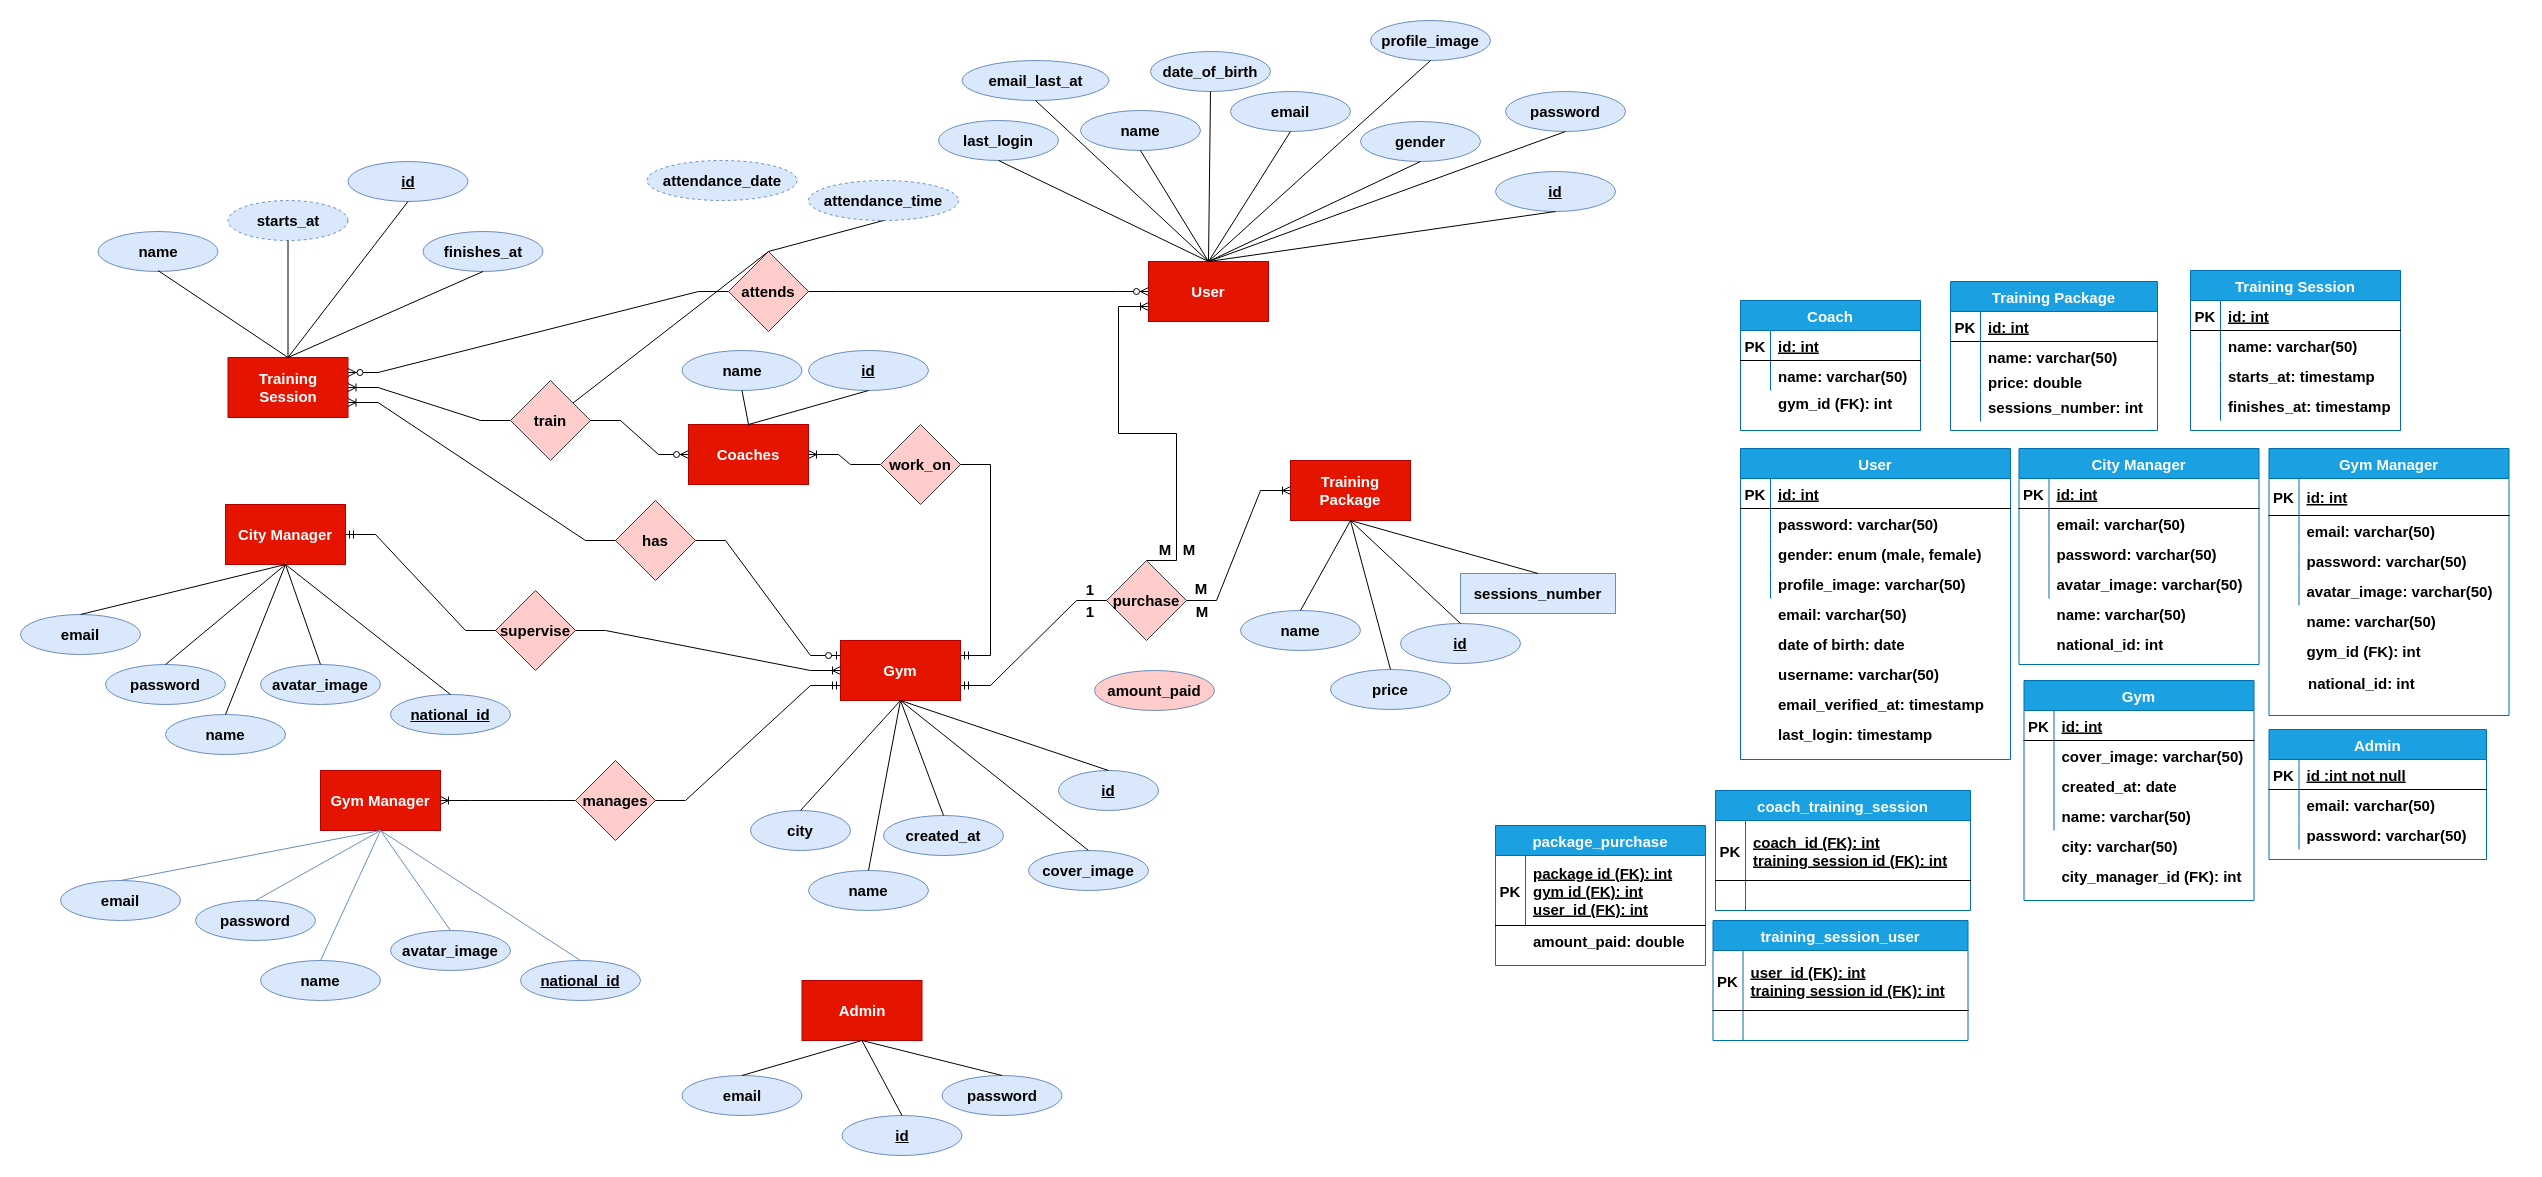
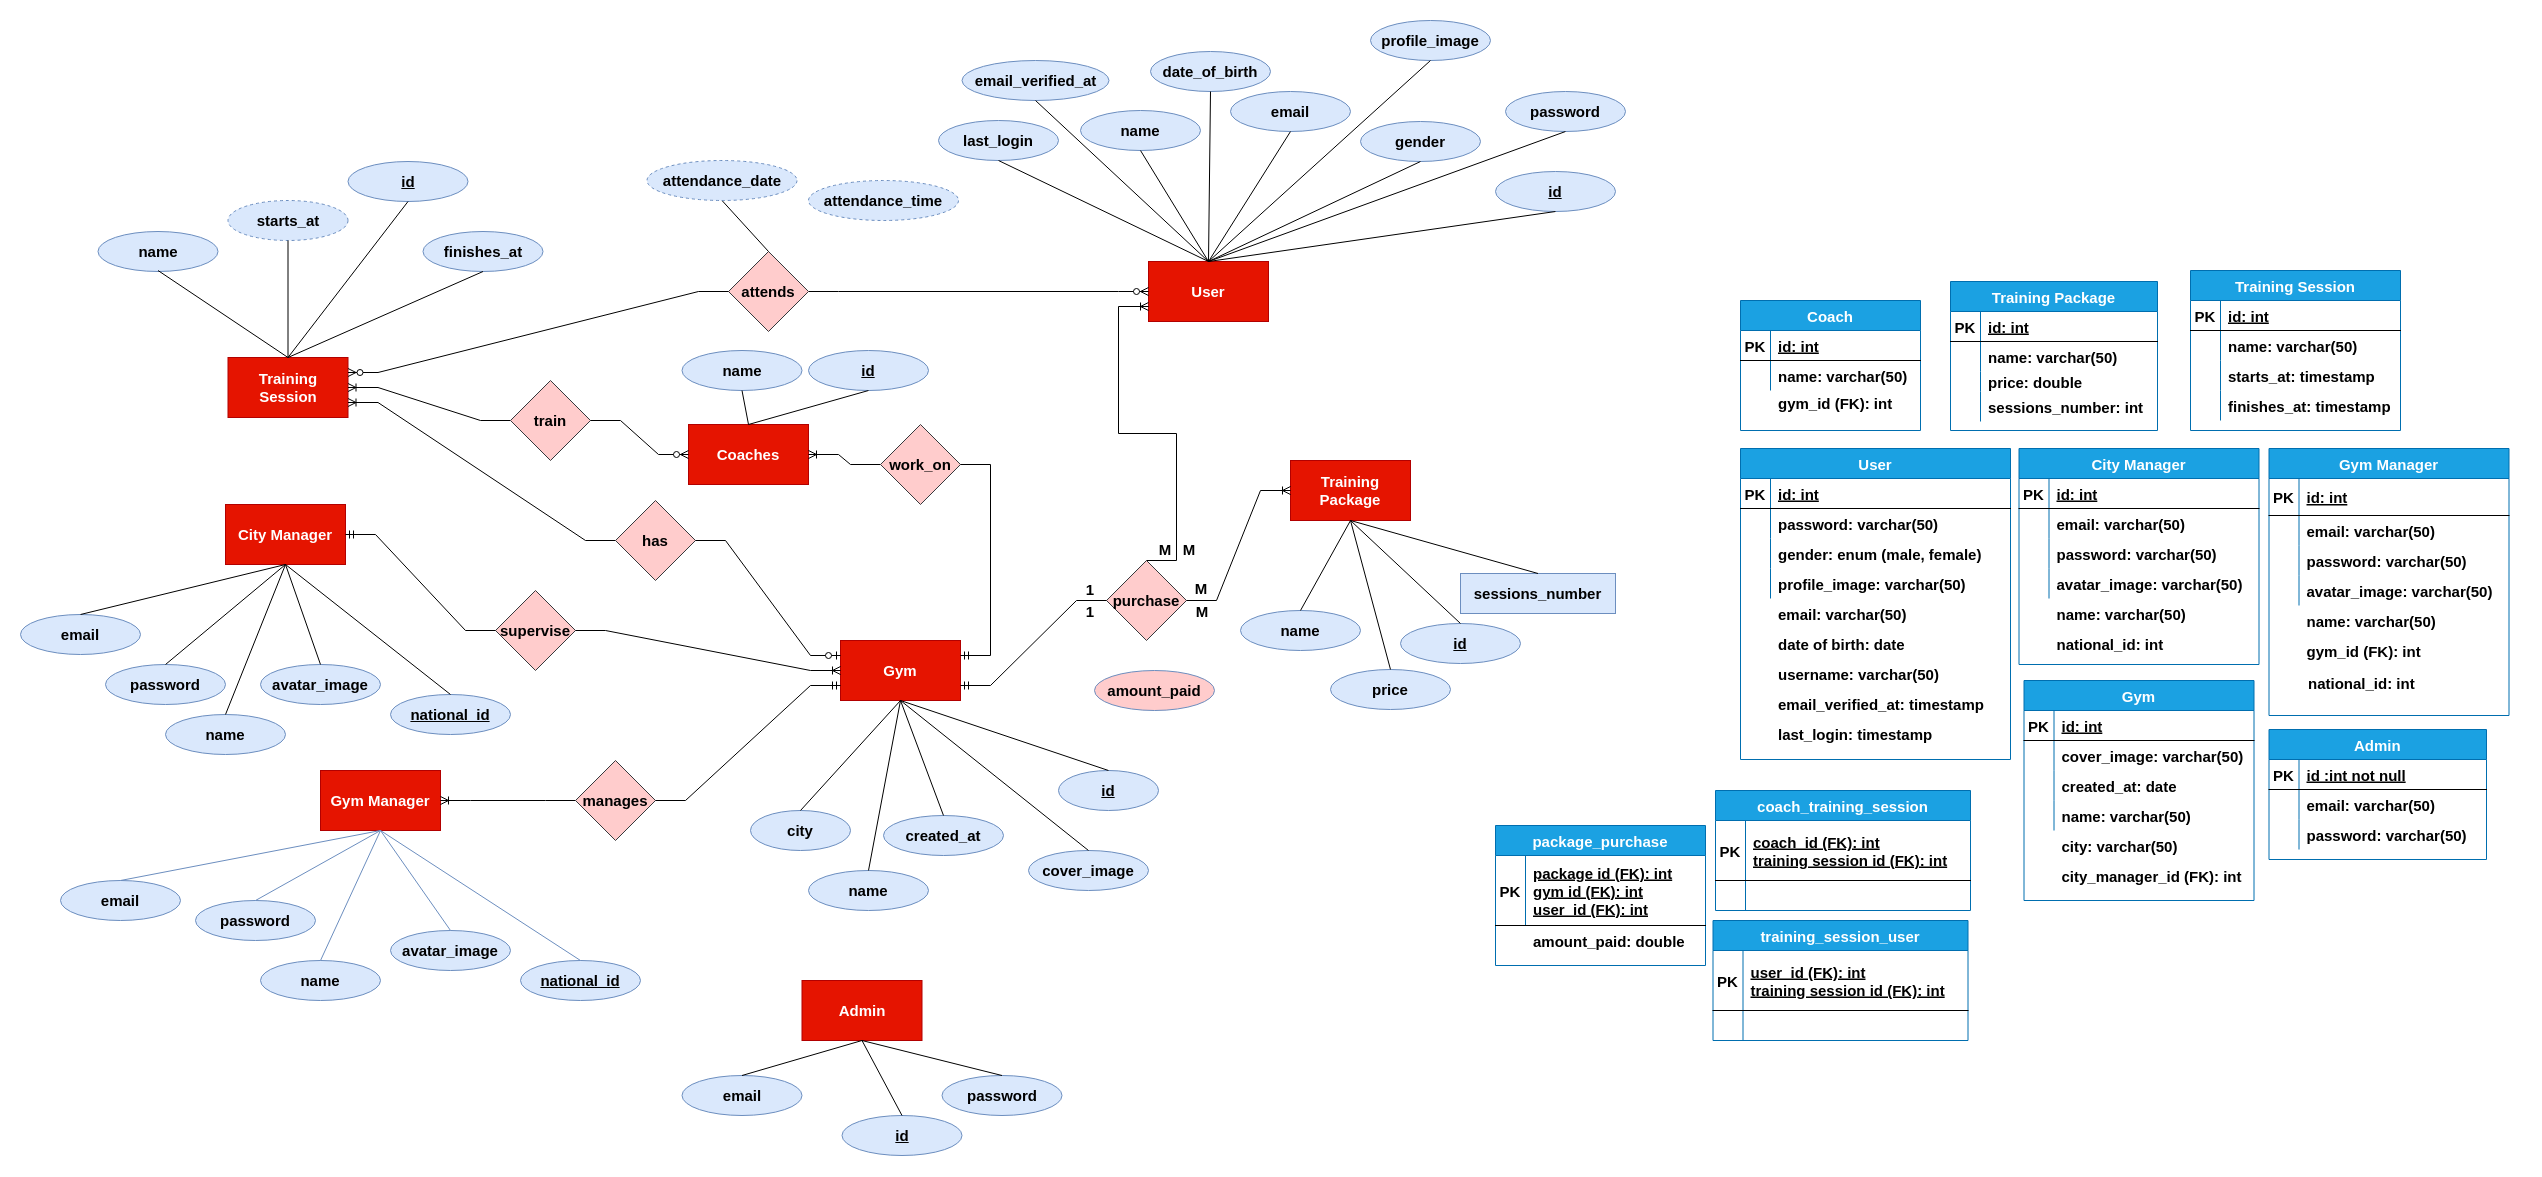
(1036, 81) -> (1036, 81)
(826, 236) -> none
(670, 328) -> (745, 226)
